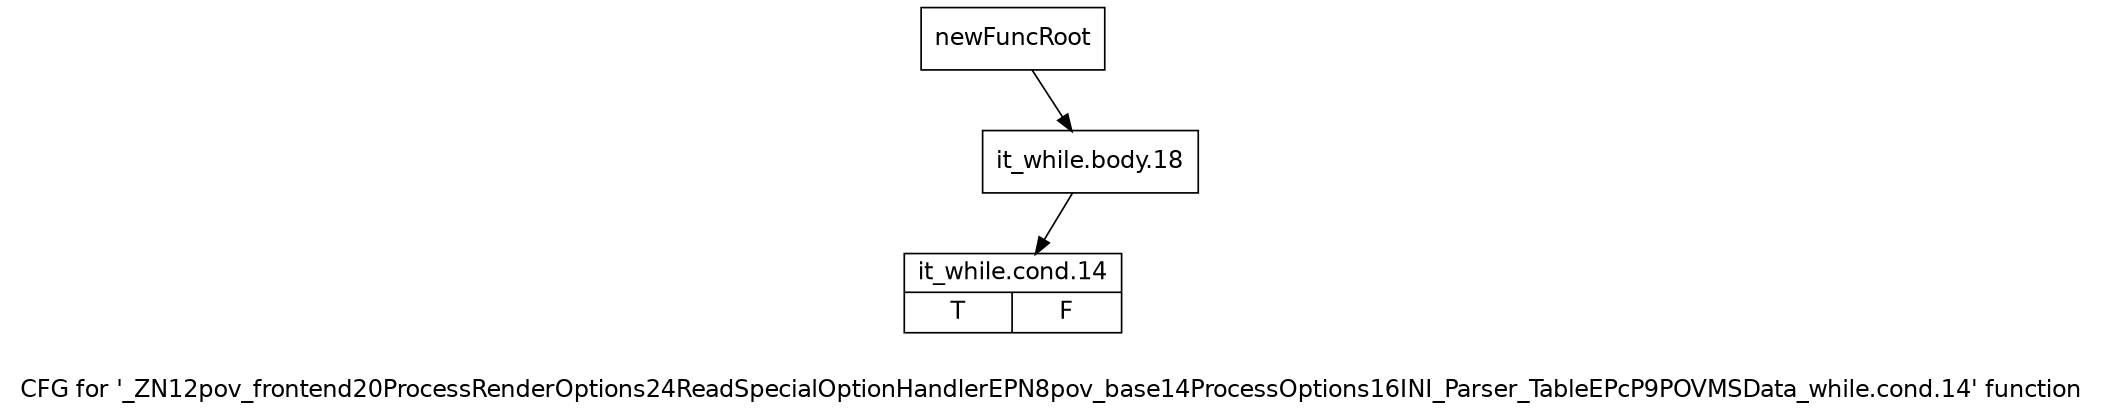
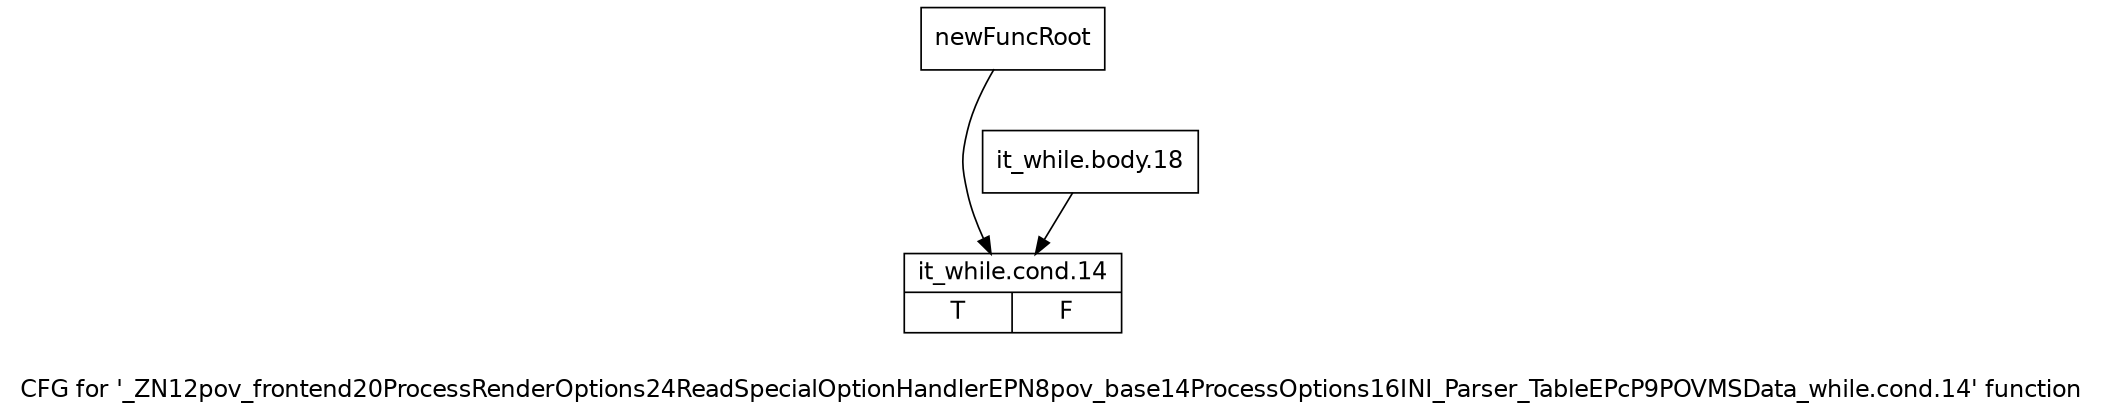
(1047, 93) -> (963, 152)
